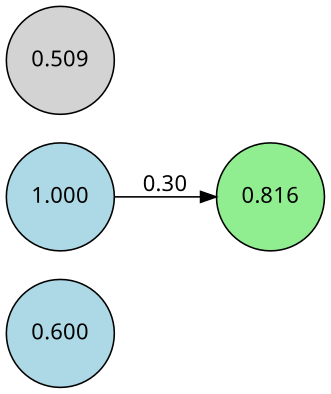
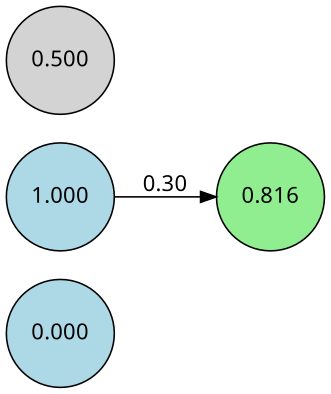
(60, 60) -> (60, 60)
(60, 333) -> (60, 333)
